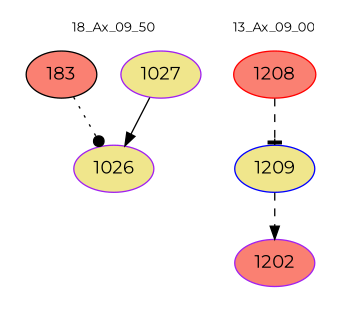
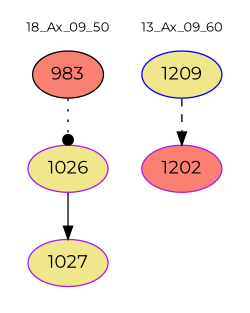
(275, 28) -> (183, 28)
(61, 75) -> (68, 75)
(275, 75) -> none
(140, 116) -> (68, 209)
